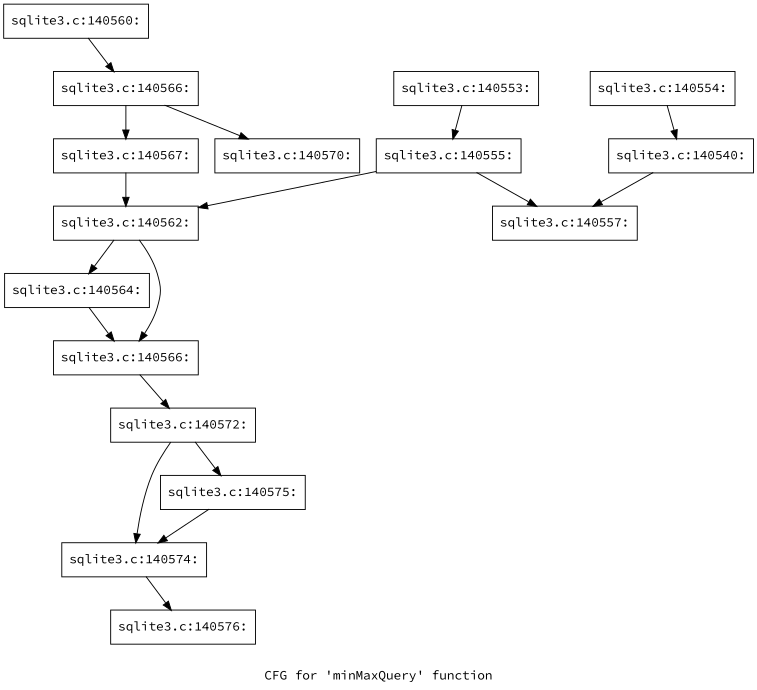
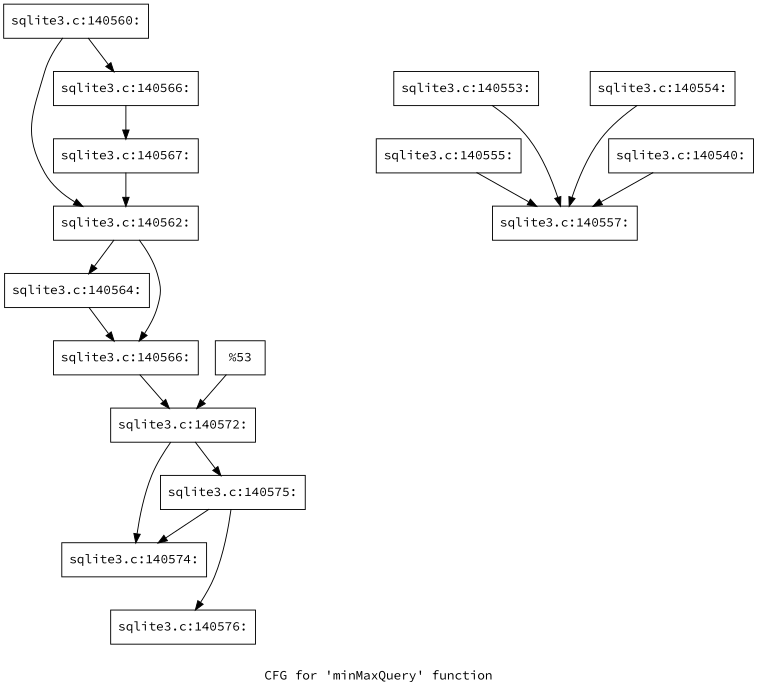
(459, 118) -> (533, 145)
(671, 118) -> (596, 145)
(287, 156) -> none
(292, 189) -> (32, 124)
none -> (240, 358)
(156, 590) -> (221, 558)
